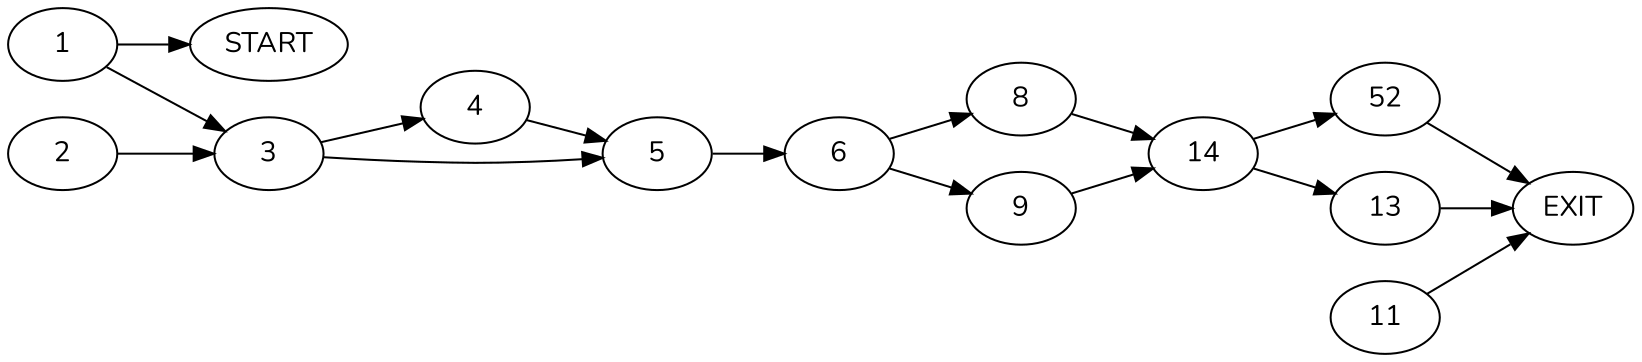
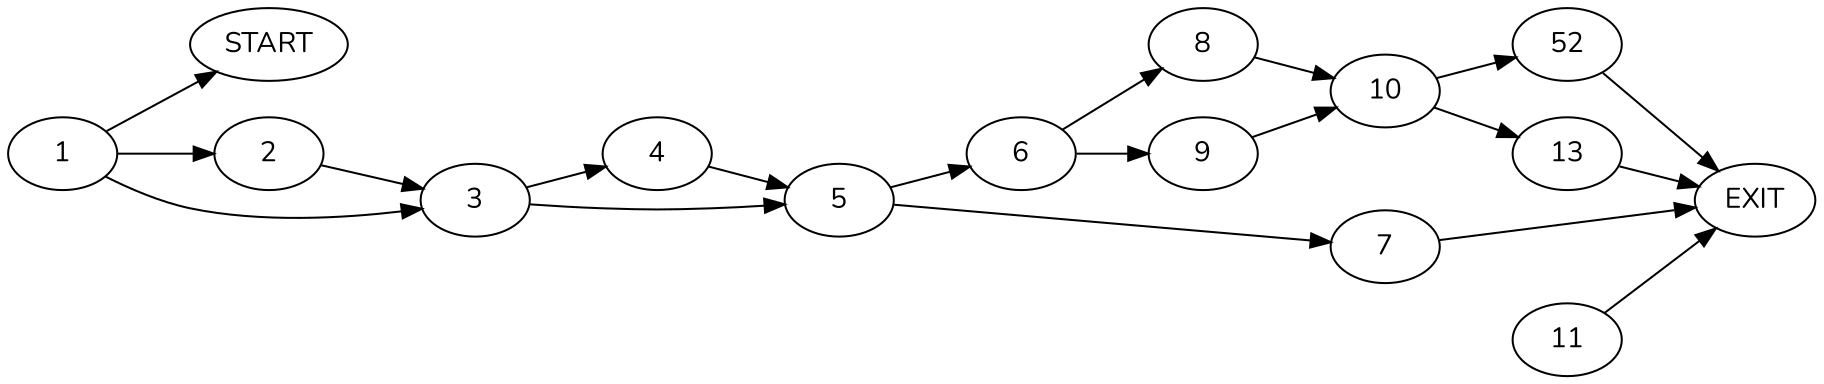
none -> (155, 154)
(1203, 154) -> (1385, 91)
none -> (1385, 247)
